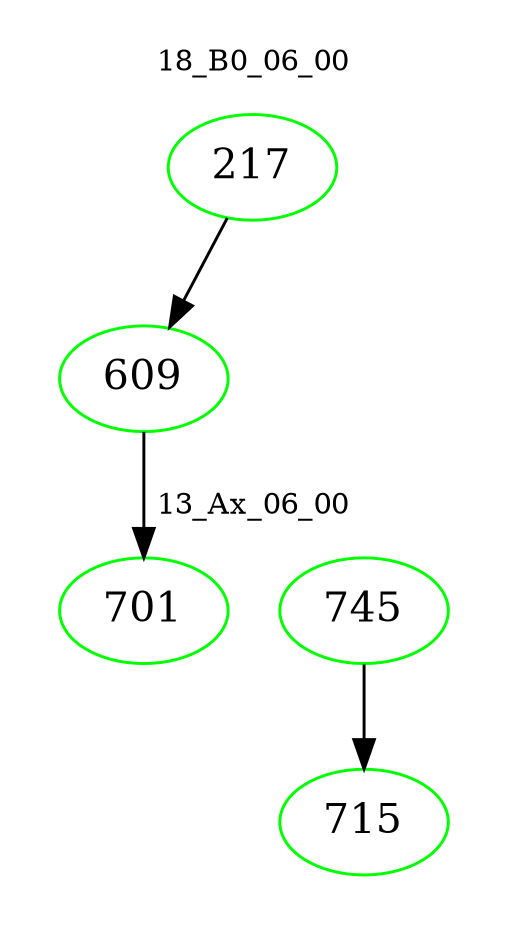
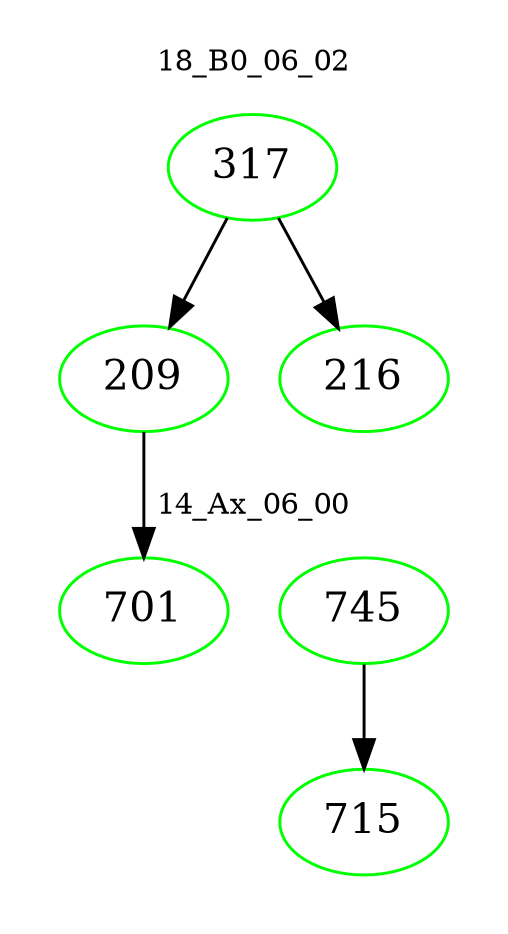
(254, 63) -> (254, 63)
(253, 167) -> (253, 167)
(144, 379) -> (144, 379)
none -> (364, 379)
(254, 506) -> (254, 506)
